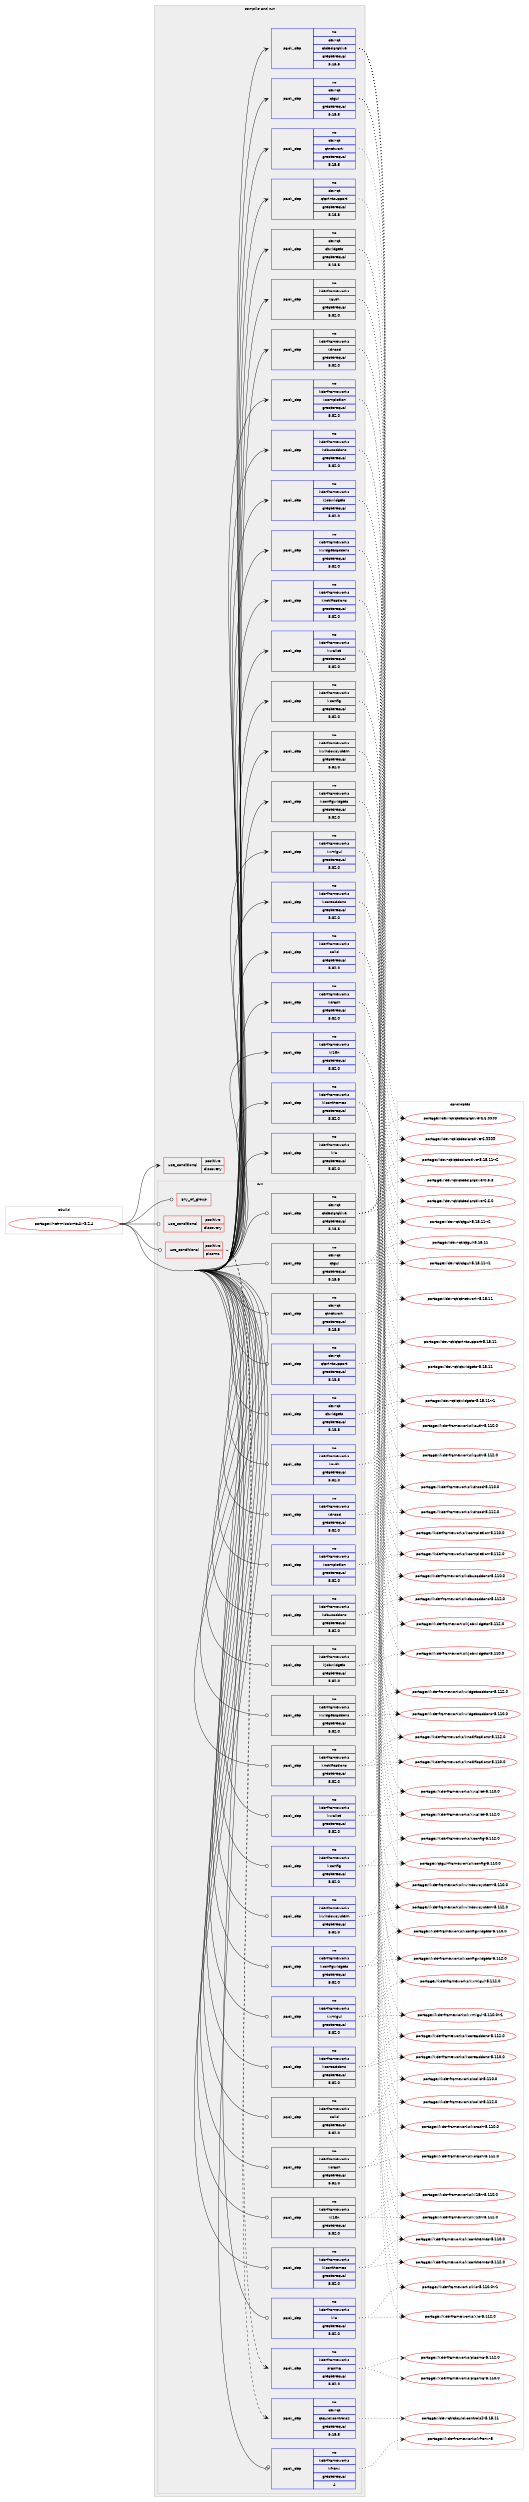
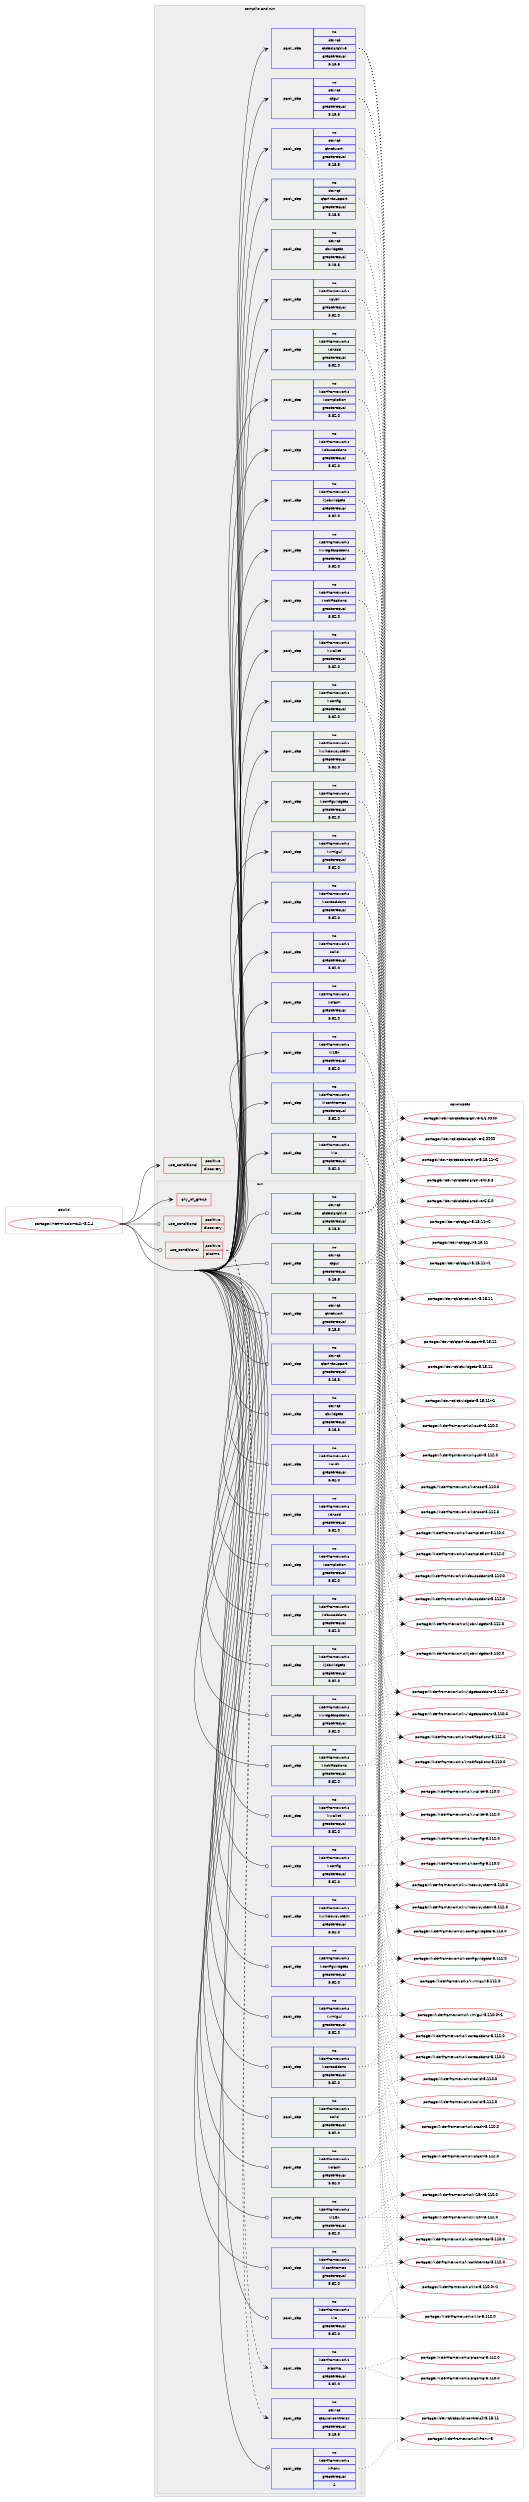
(145, 1213) -> (145, 1213)
(460, 1864) -> (460, 1864)
